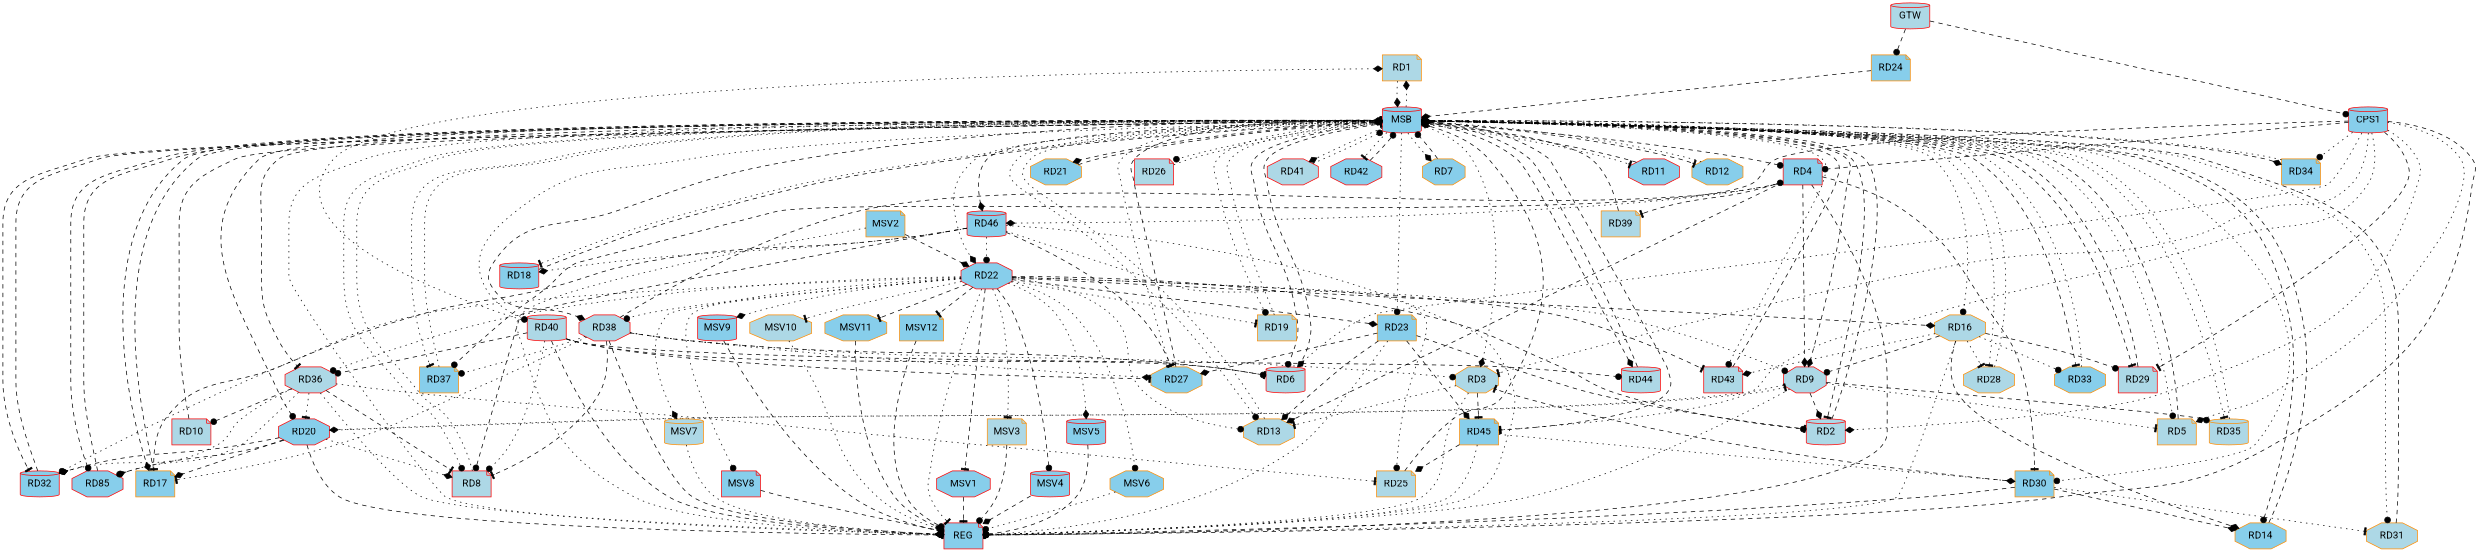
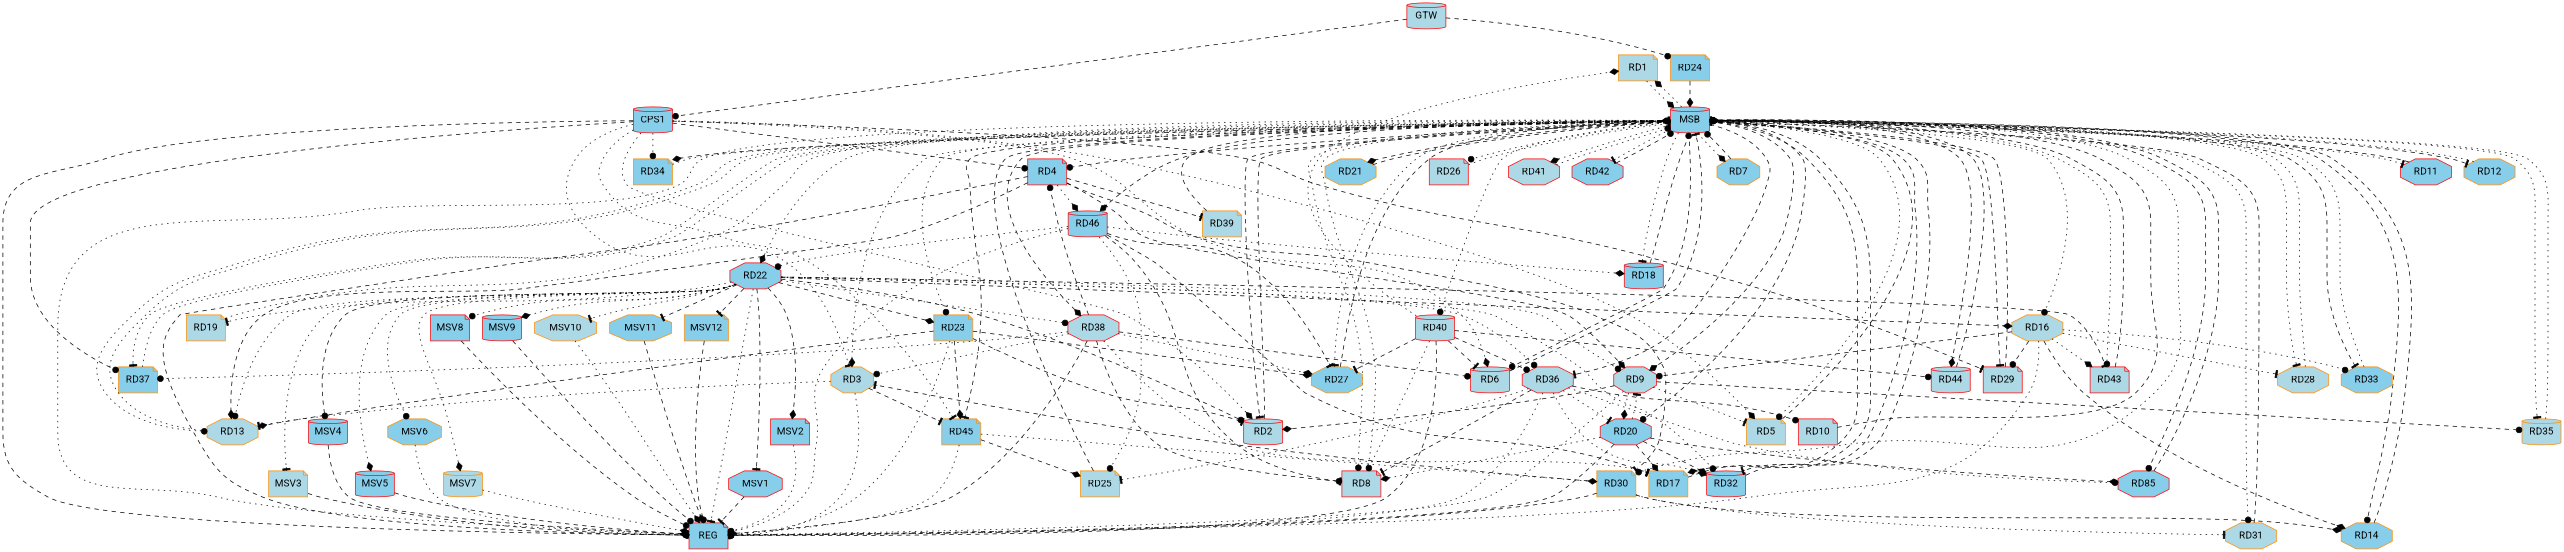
(1222, 156) -> none
(885, 224) -> (790, 432)
(933, 248) -> (793, 343)
